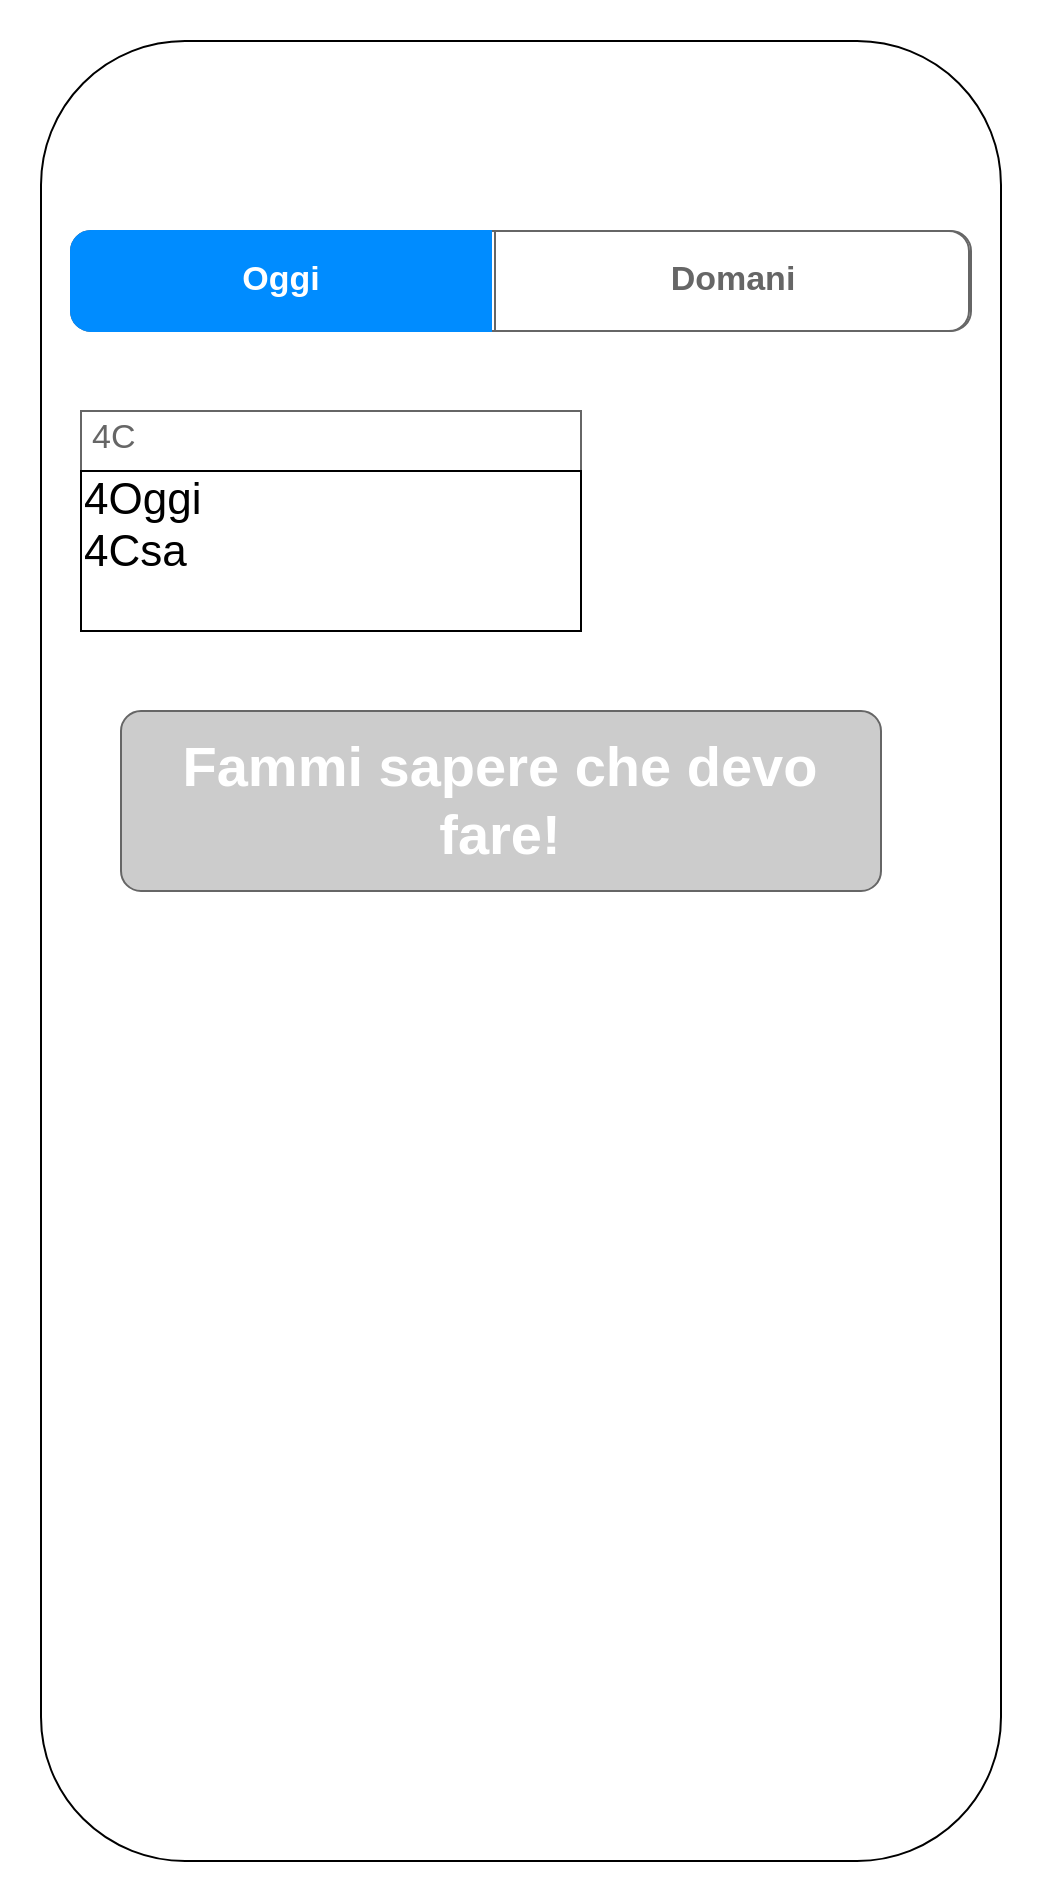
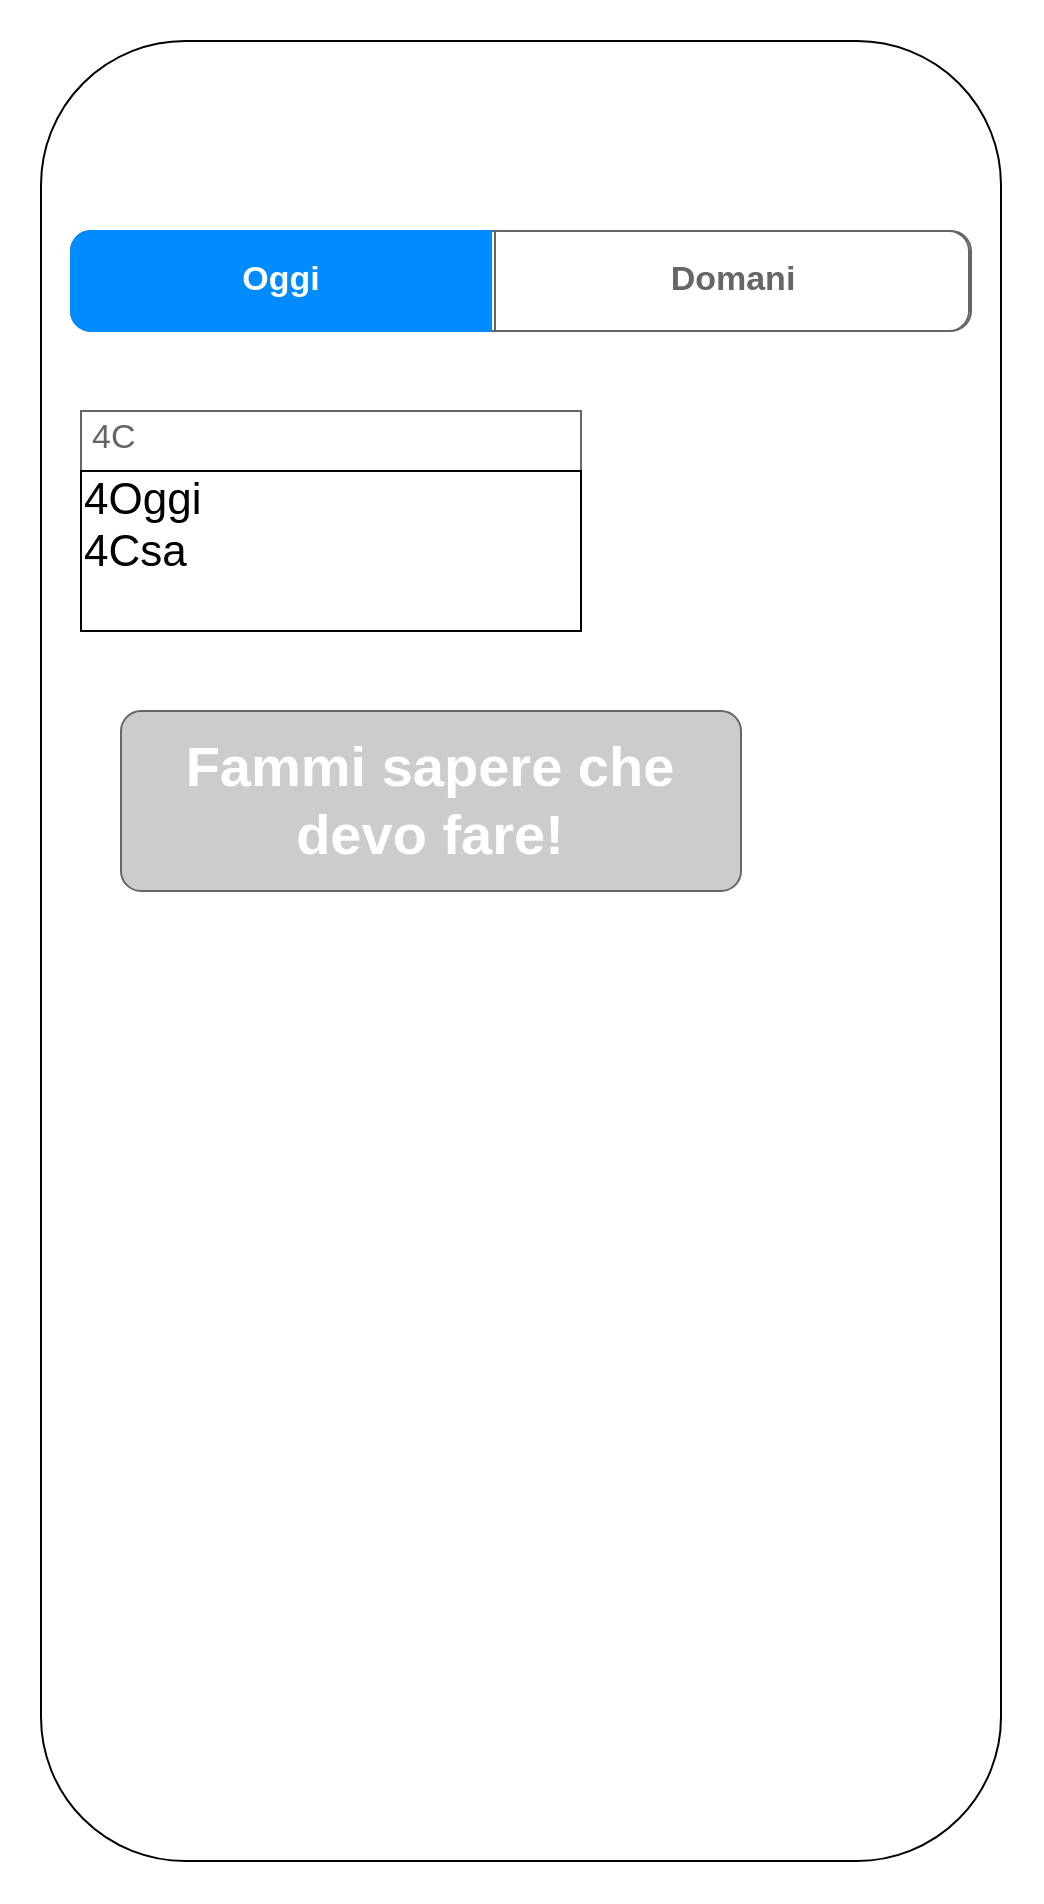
(501, 801) -> (431, 801)
